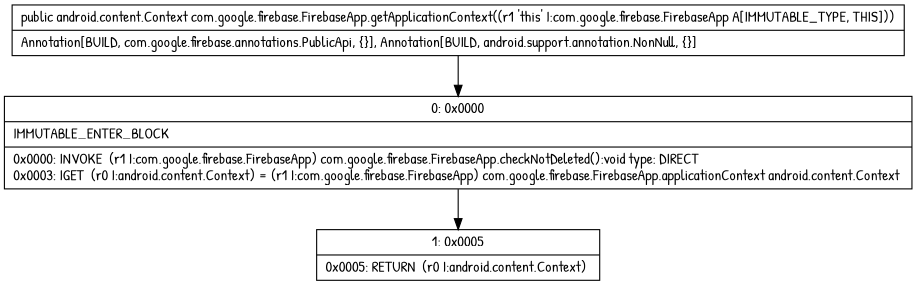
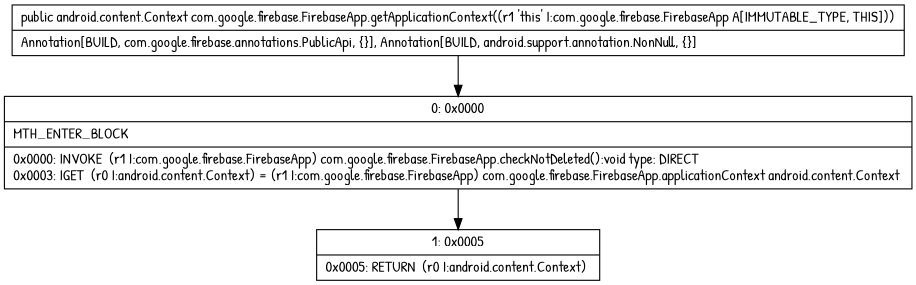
(91, 134) -> (72, 134)
